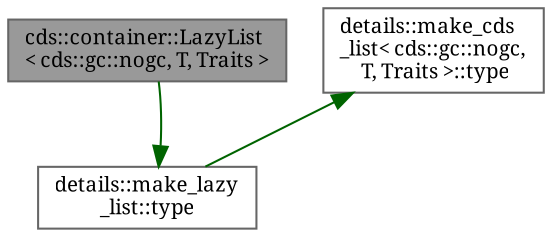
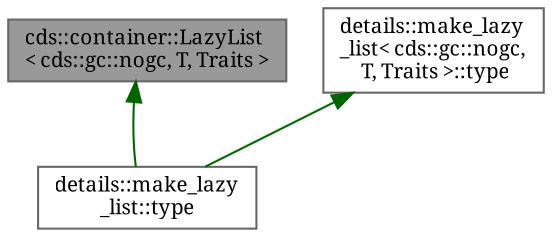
(434, 50) -> (434, 50)
(161, 114) -> (134, 135)
